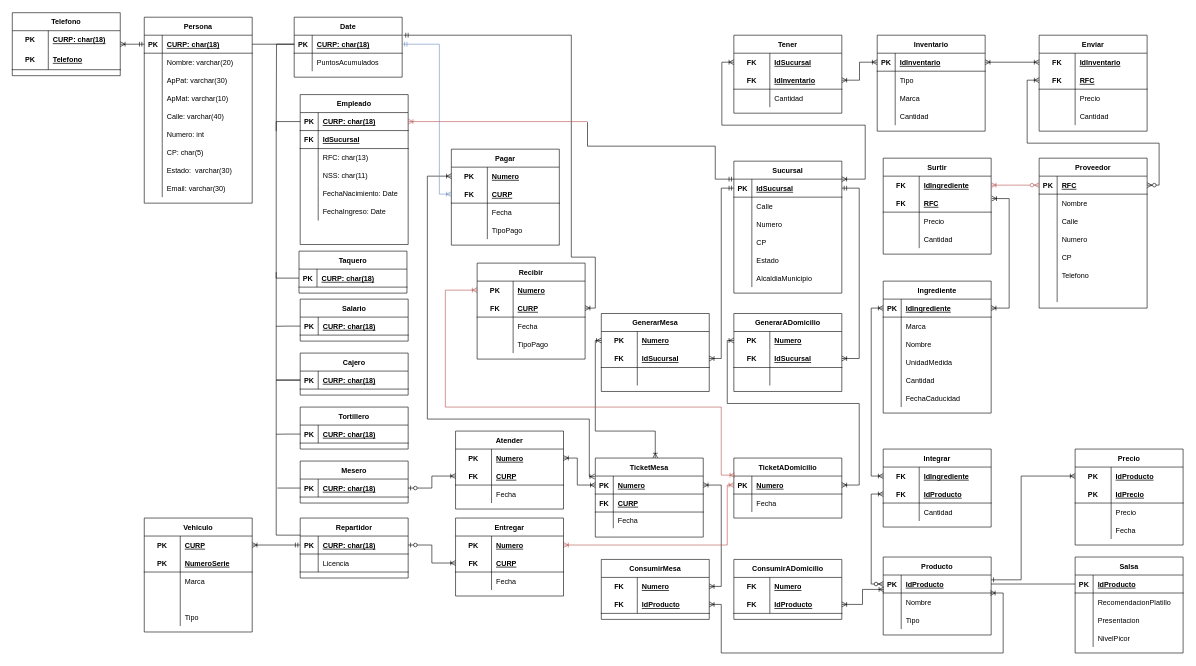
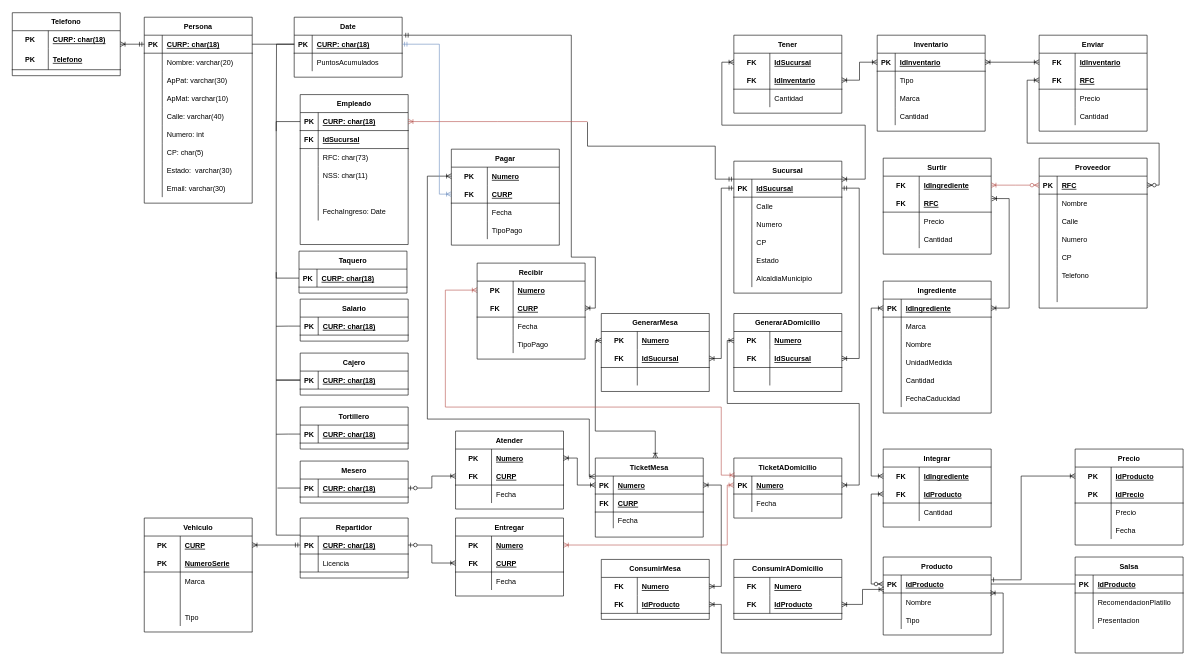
(347, 158) -> (347, 158)
(363, 194) -> none
(1139, 638) -> none
